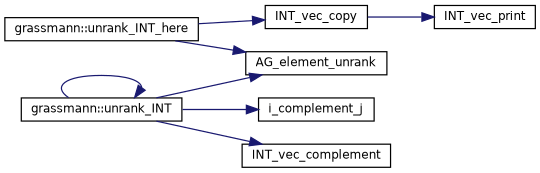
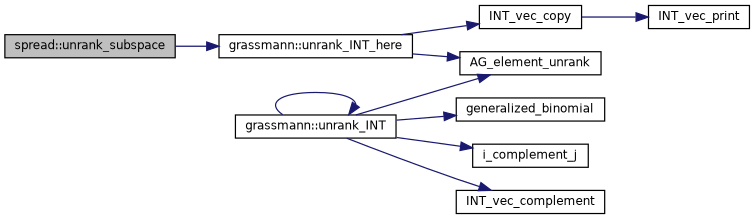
none -> (90, 46)
none -> (530, 109)
